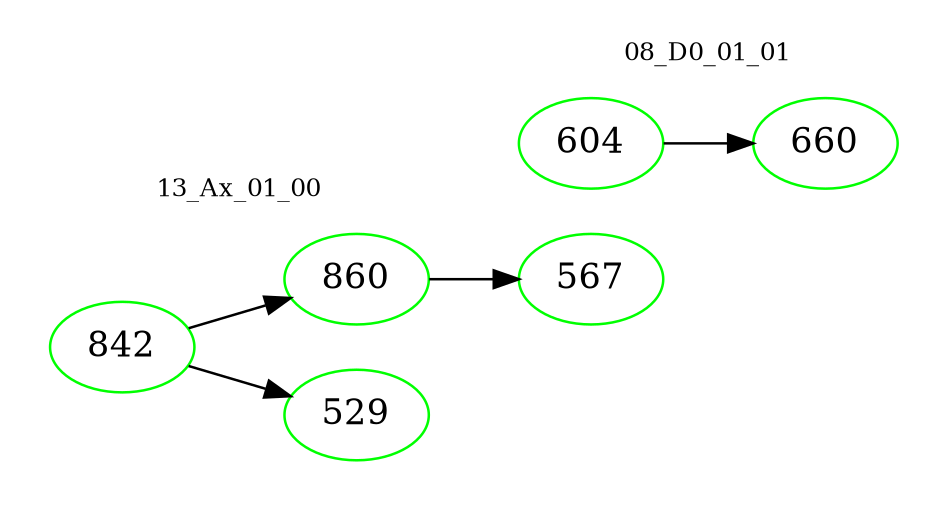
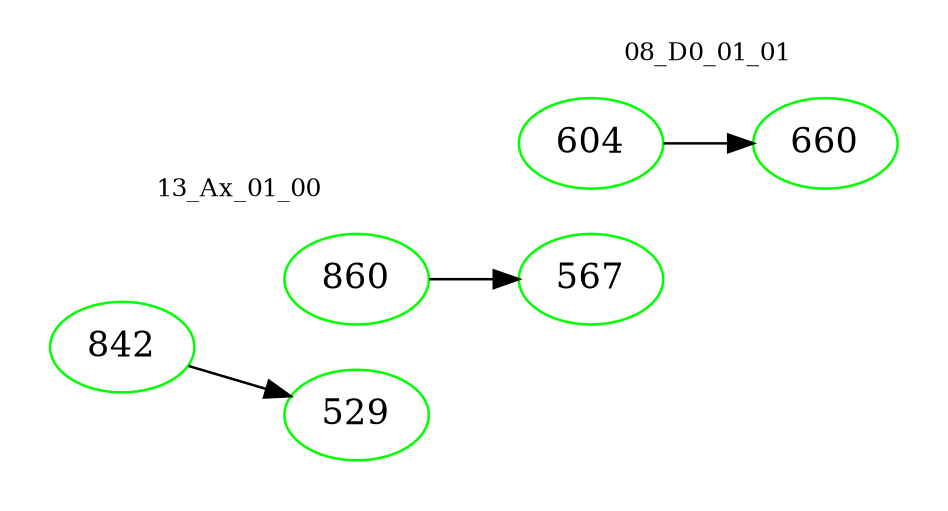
(227, 317) -> none
